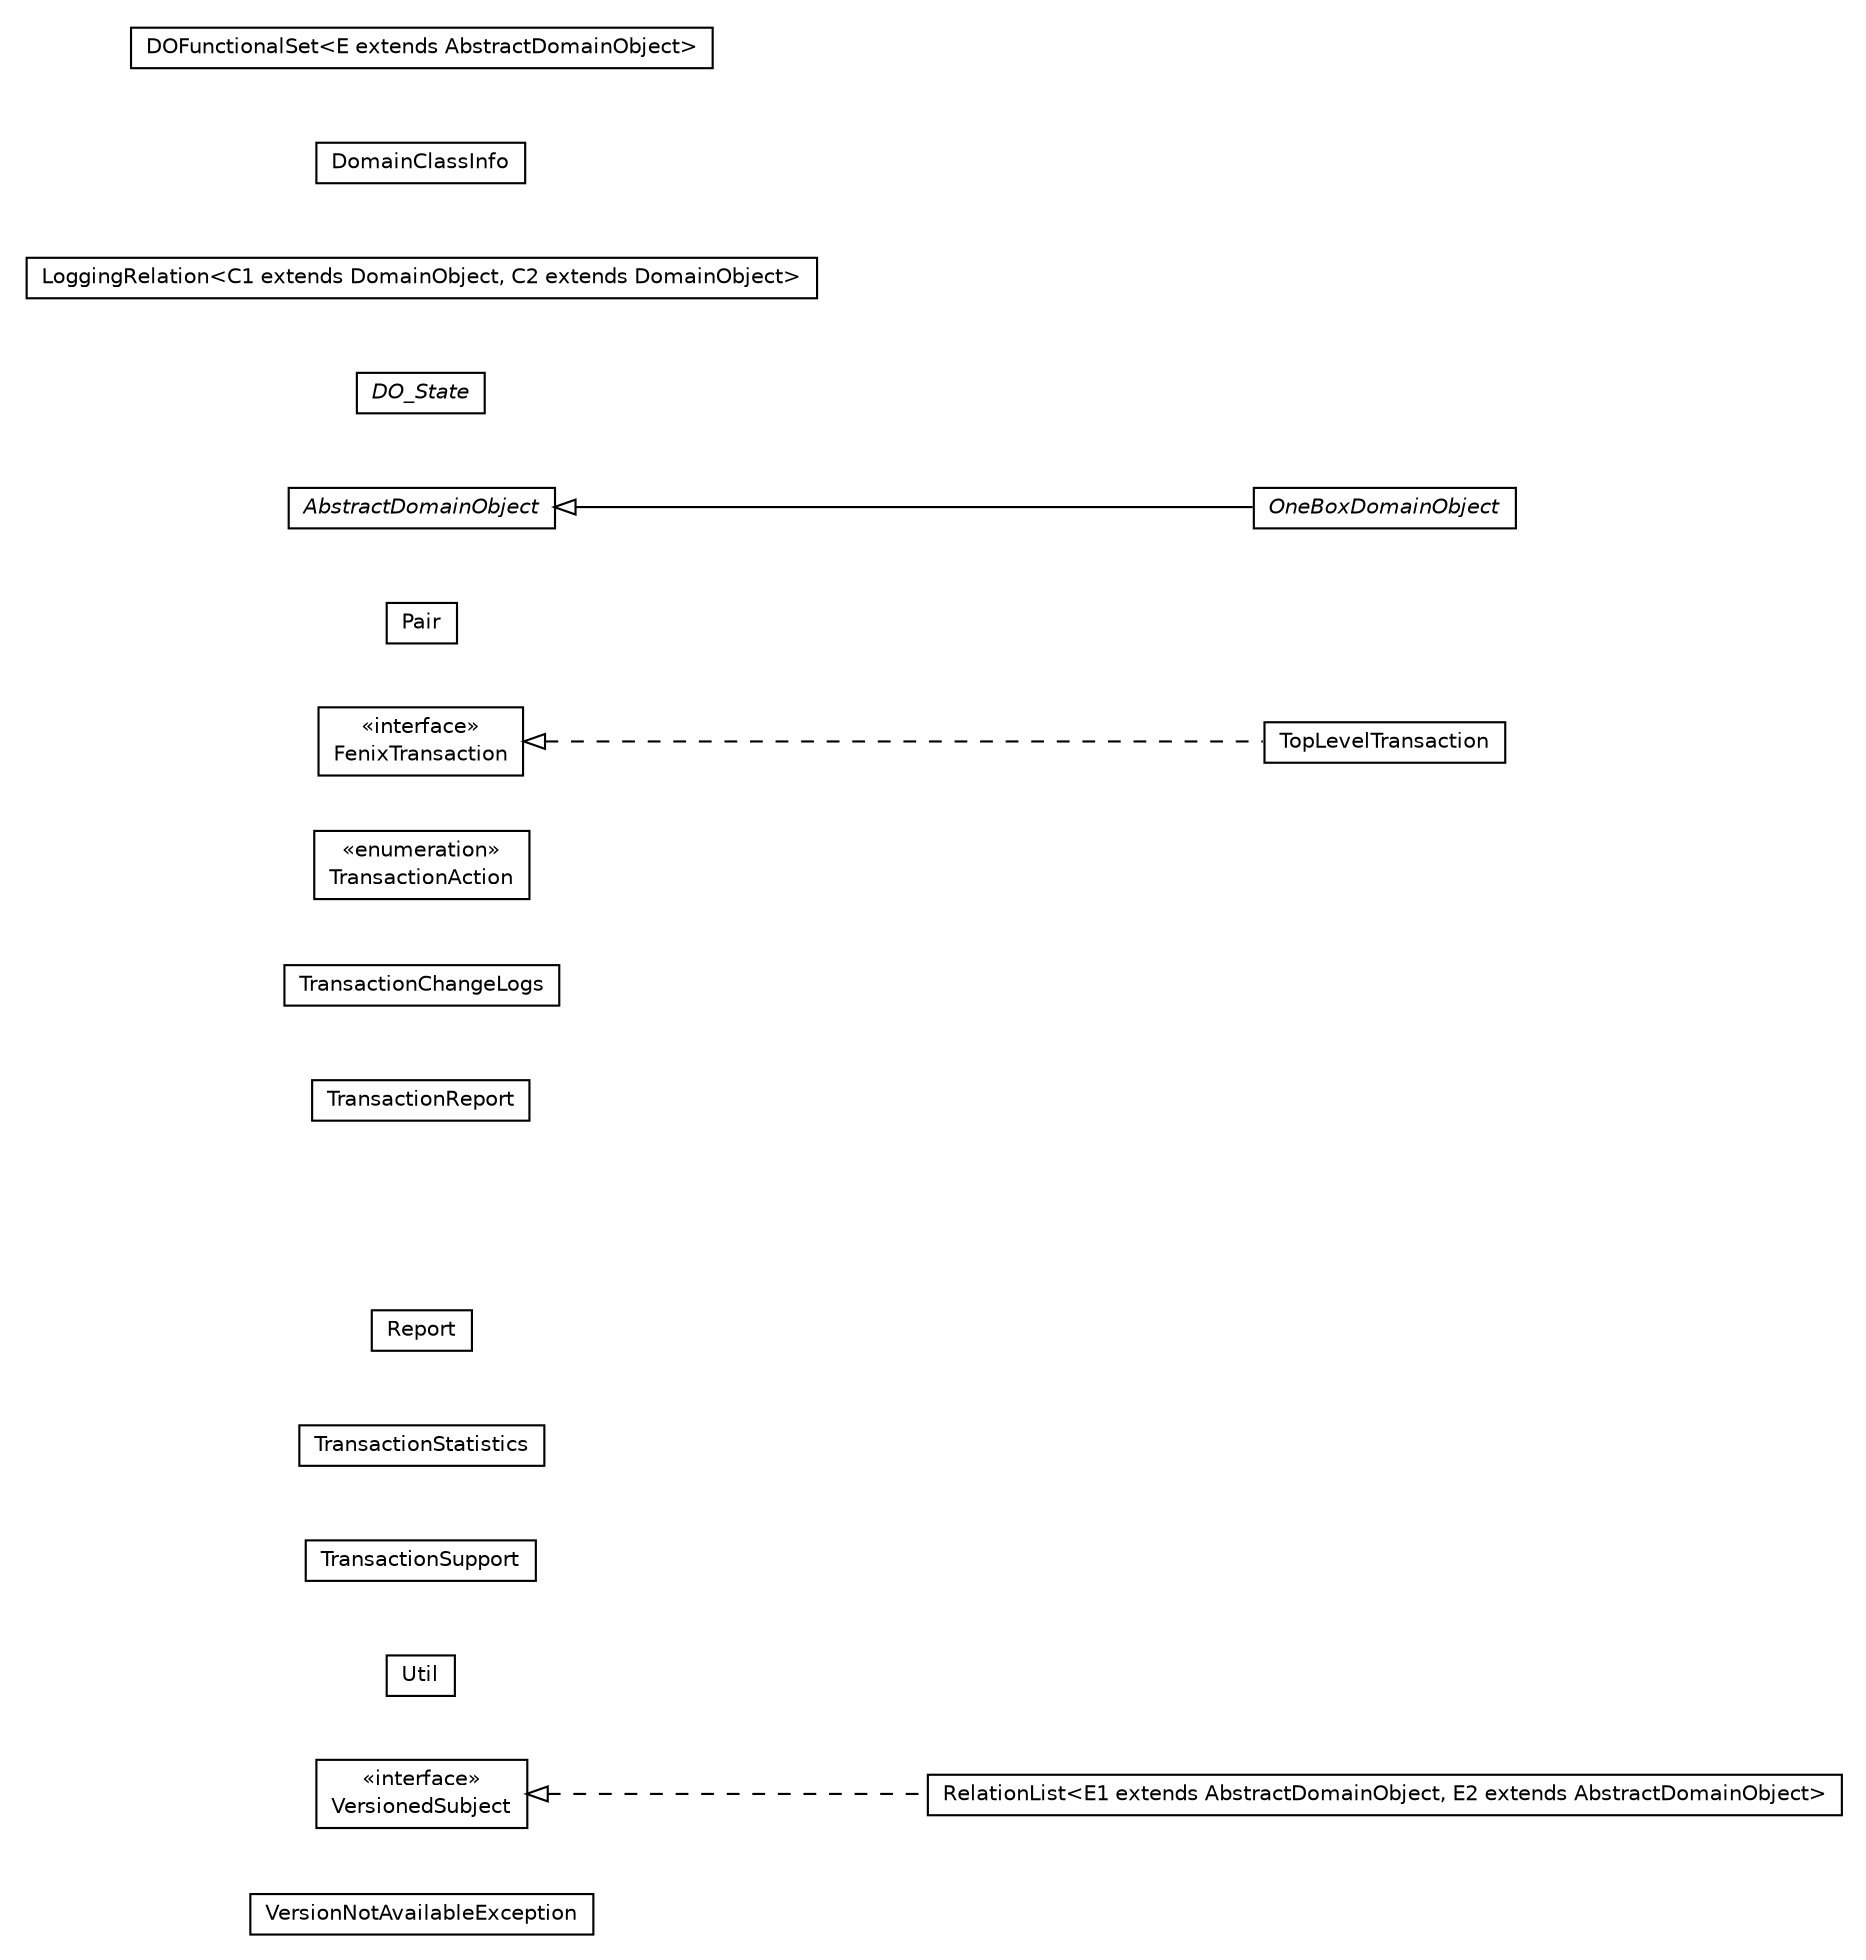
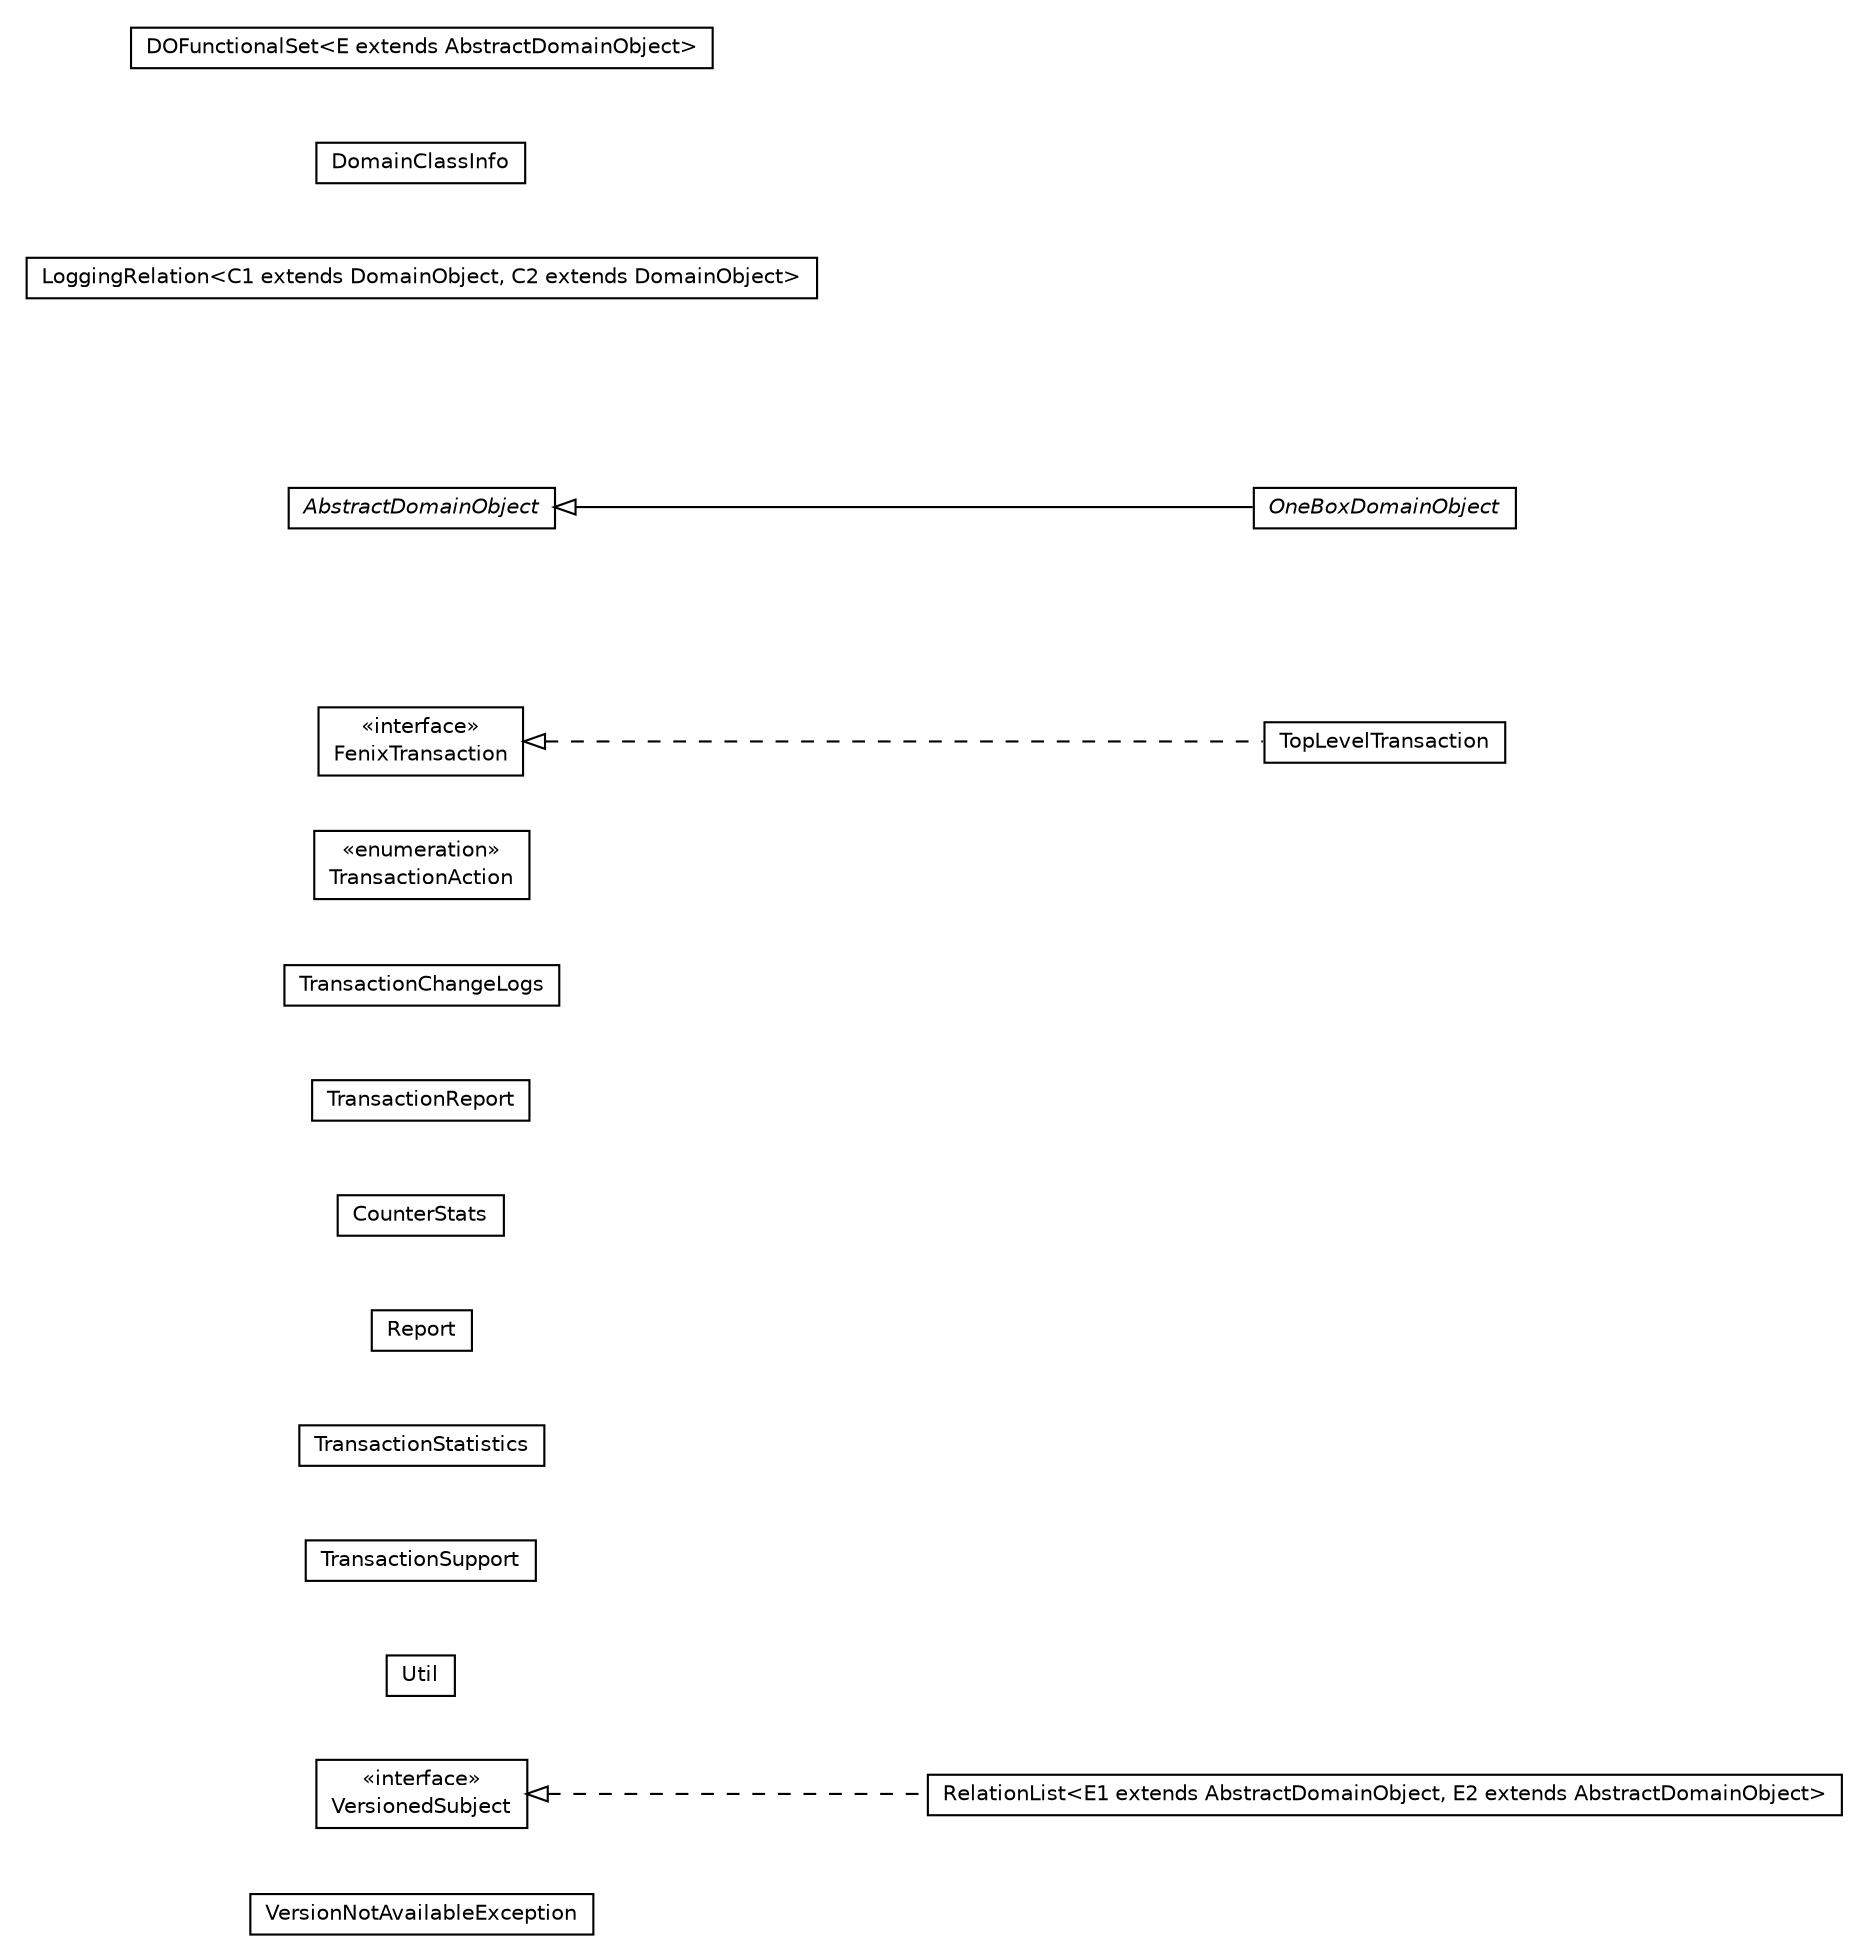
(421, 392) -> none
(421, 622) -> none
none -> (421, 1214)
